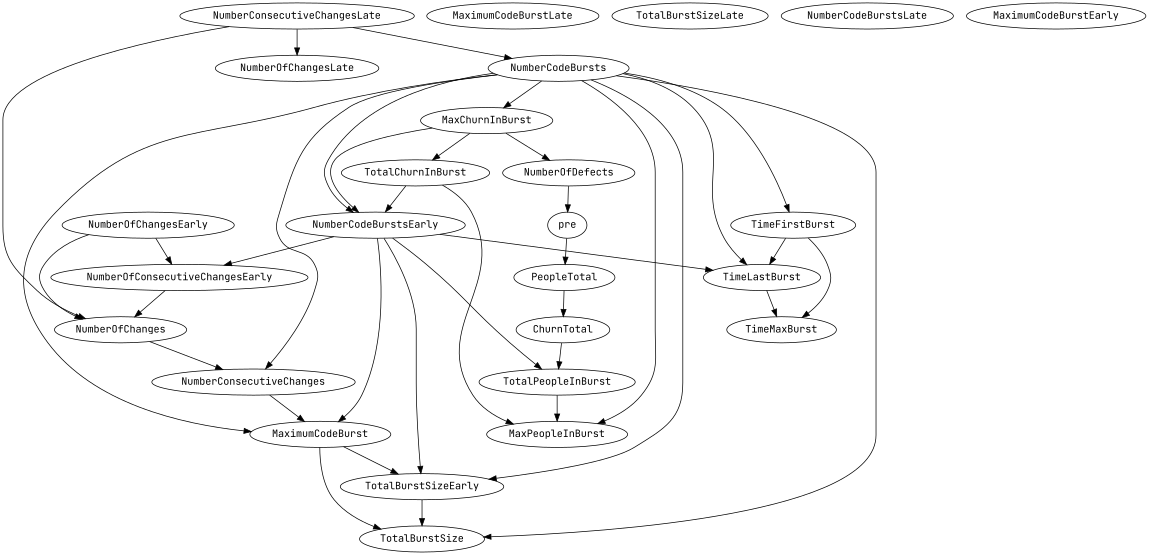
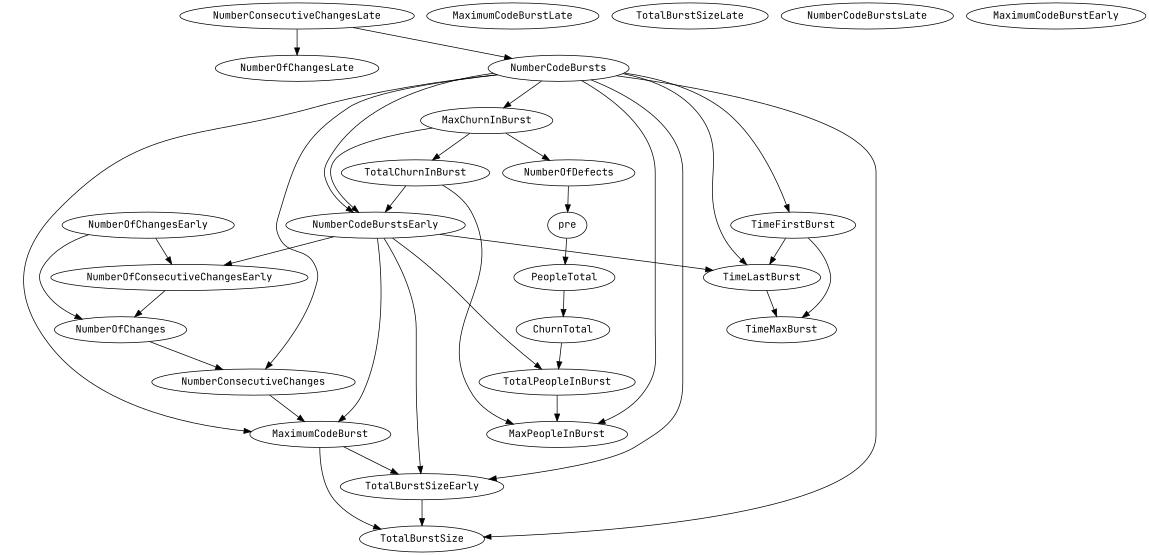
(7, 109) -> none
